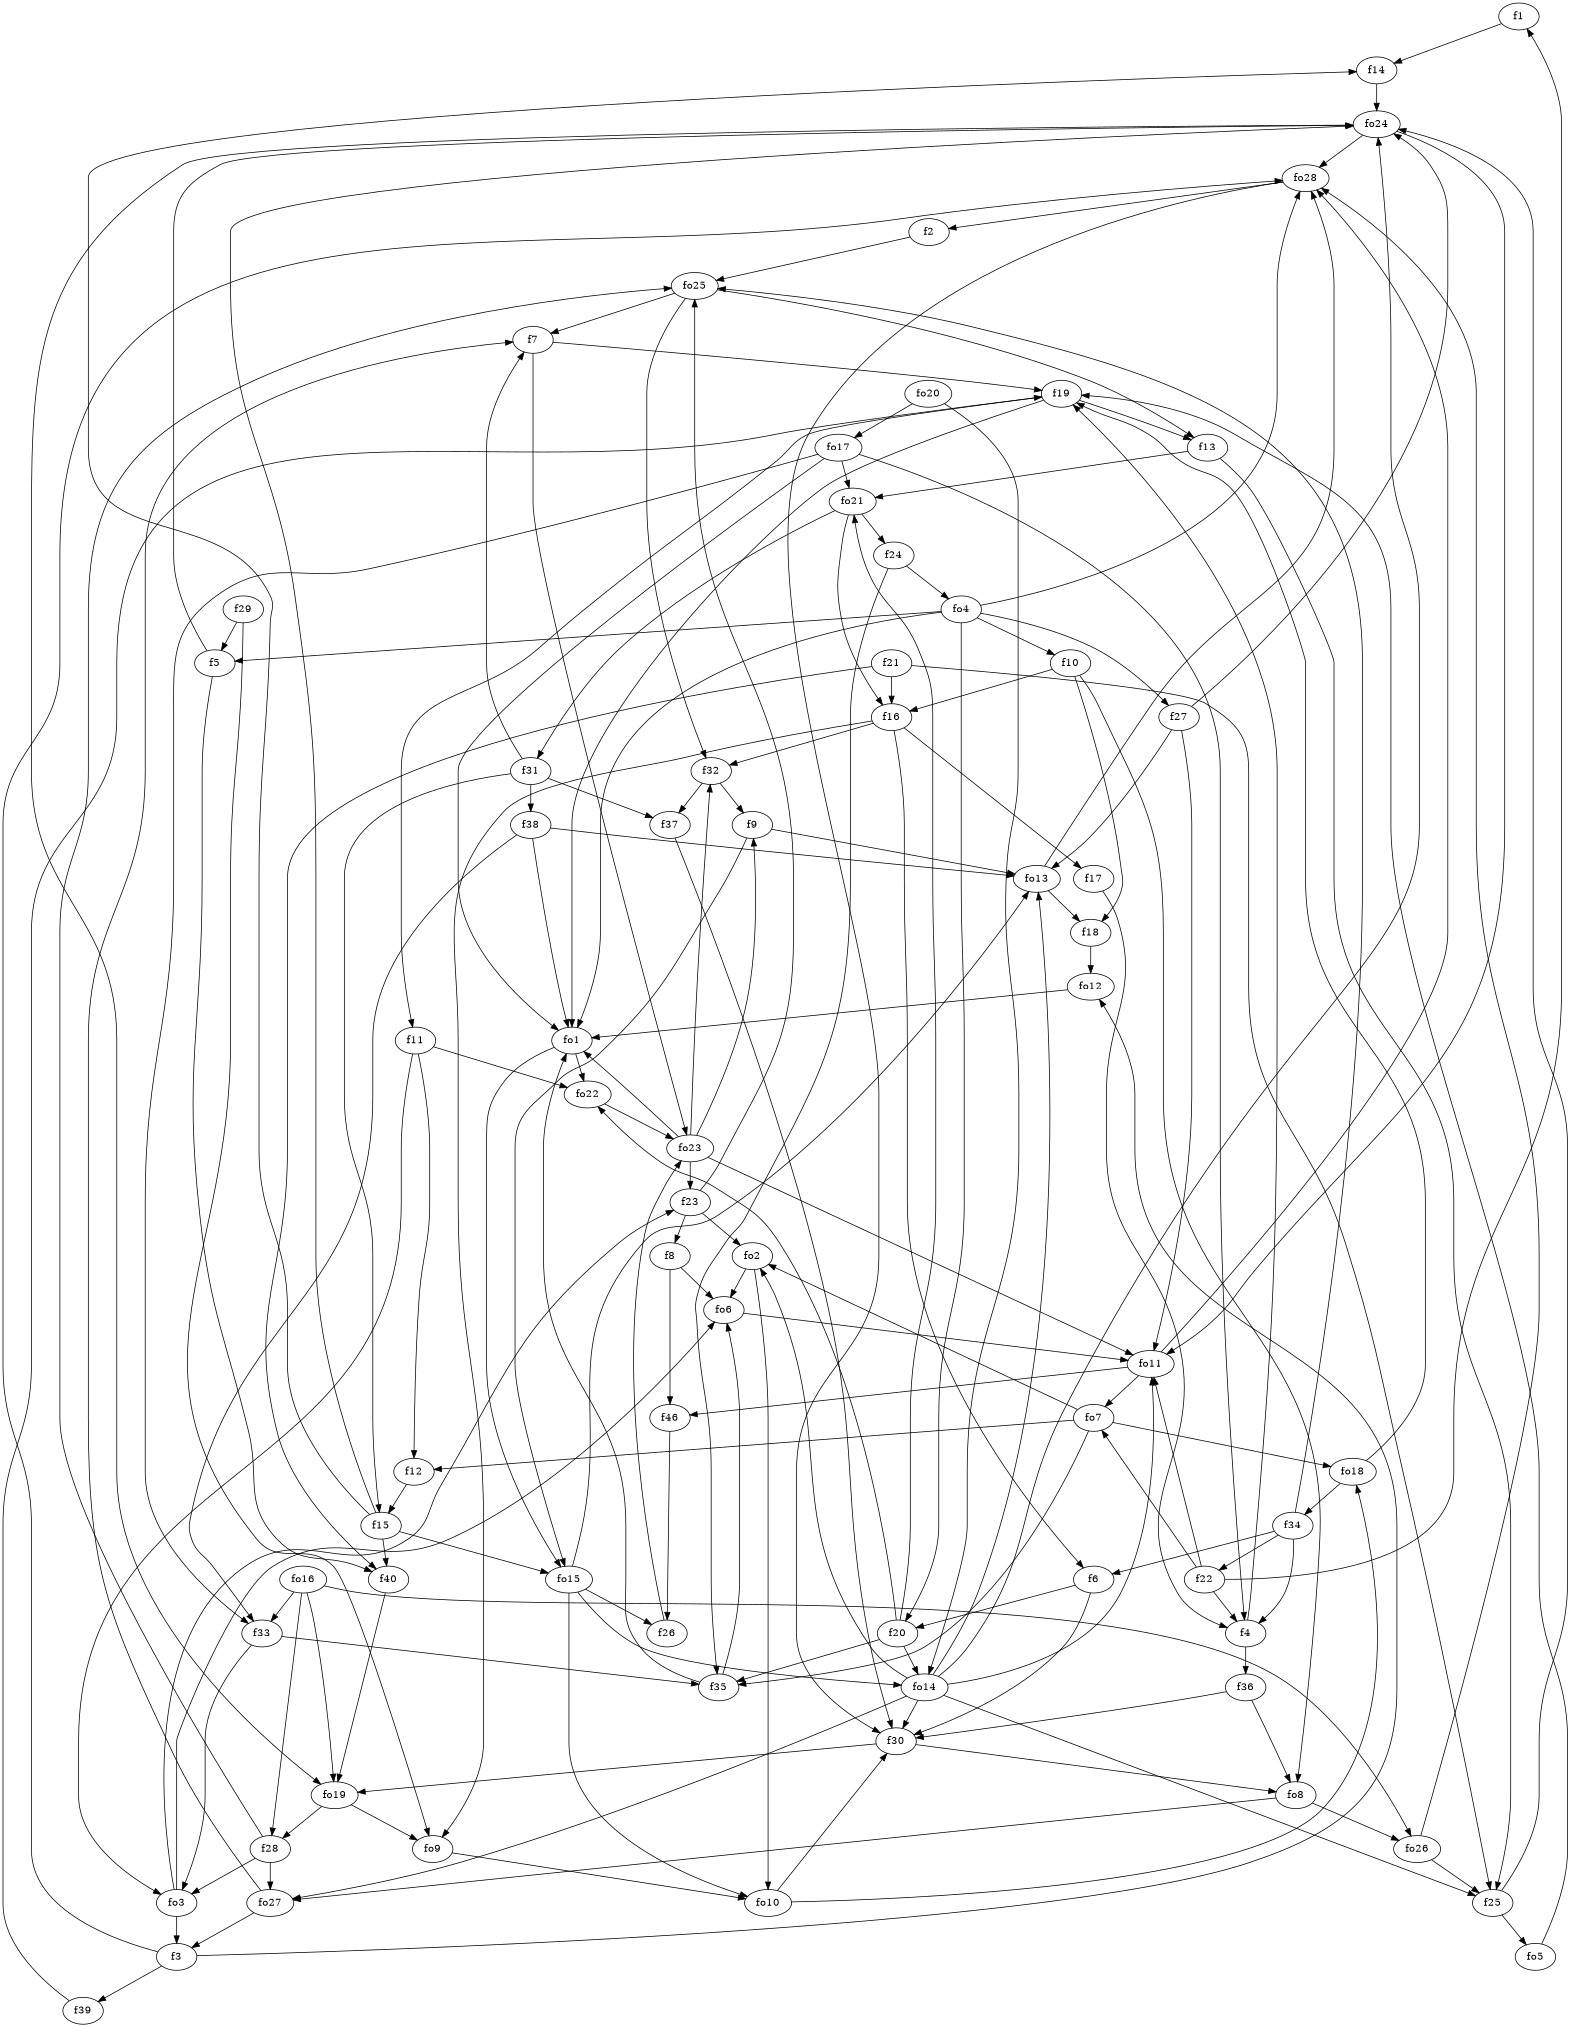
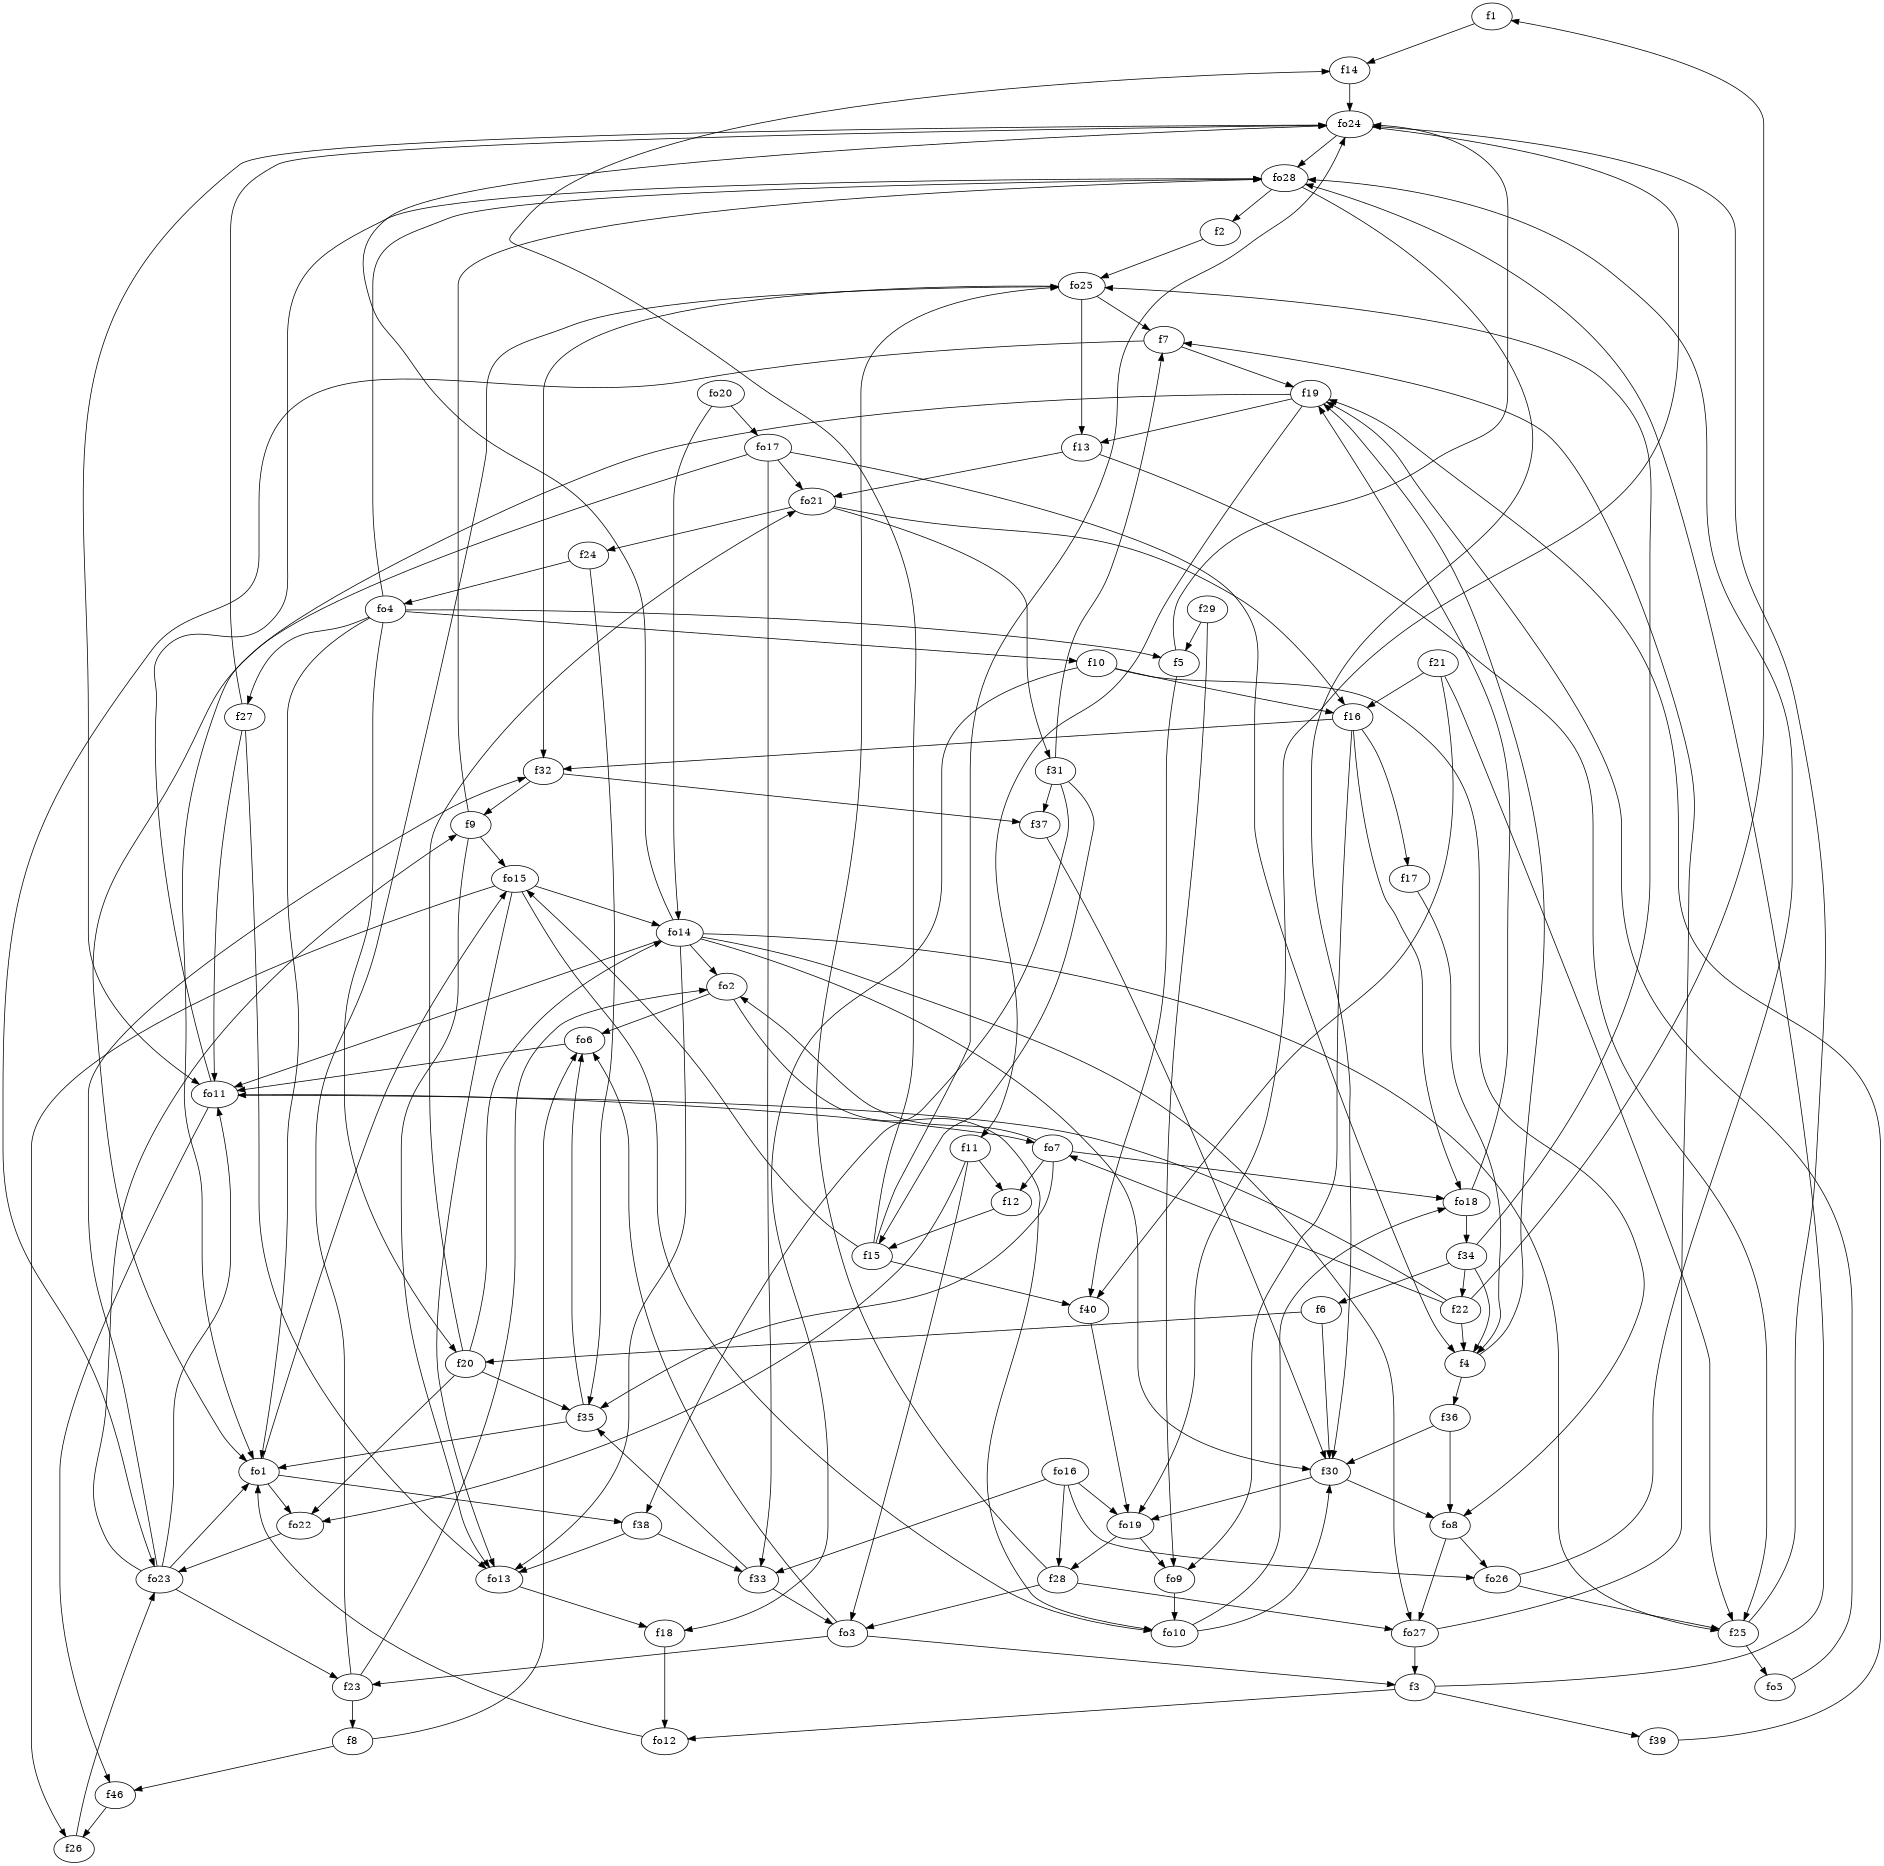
(1288, 570) -> (586, 231)
(548, 929) -> (463, 1501)
(907, 1169) -> (1416, 954)
